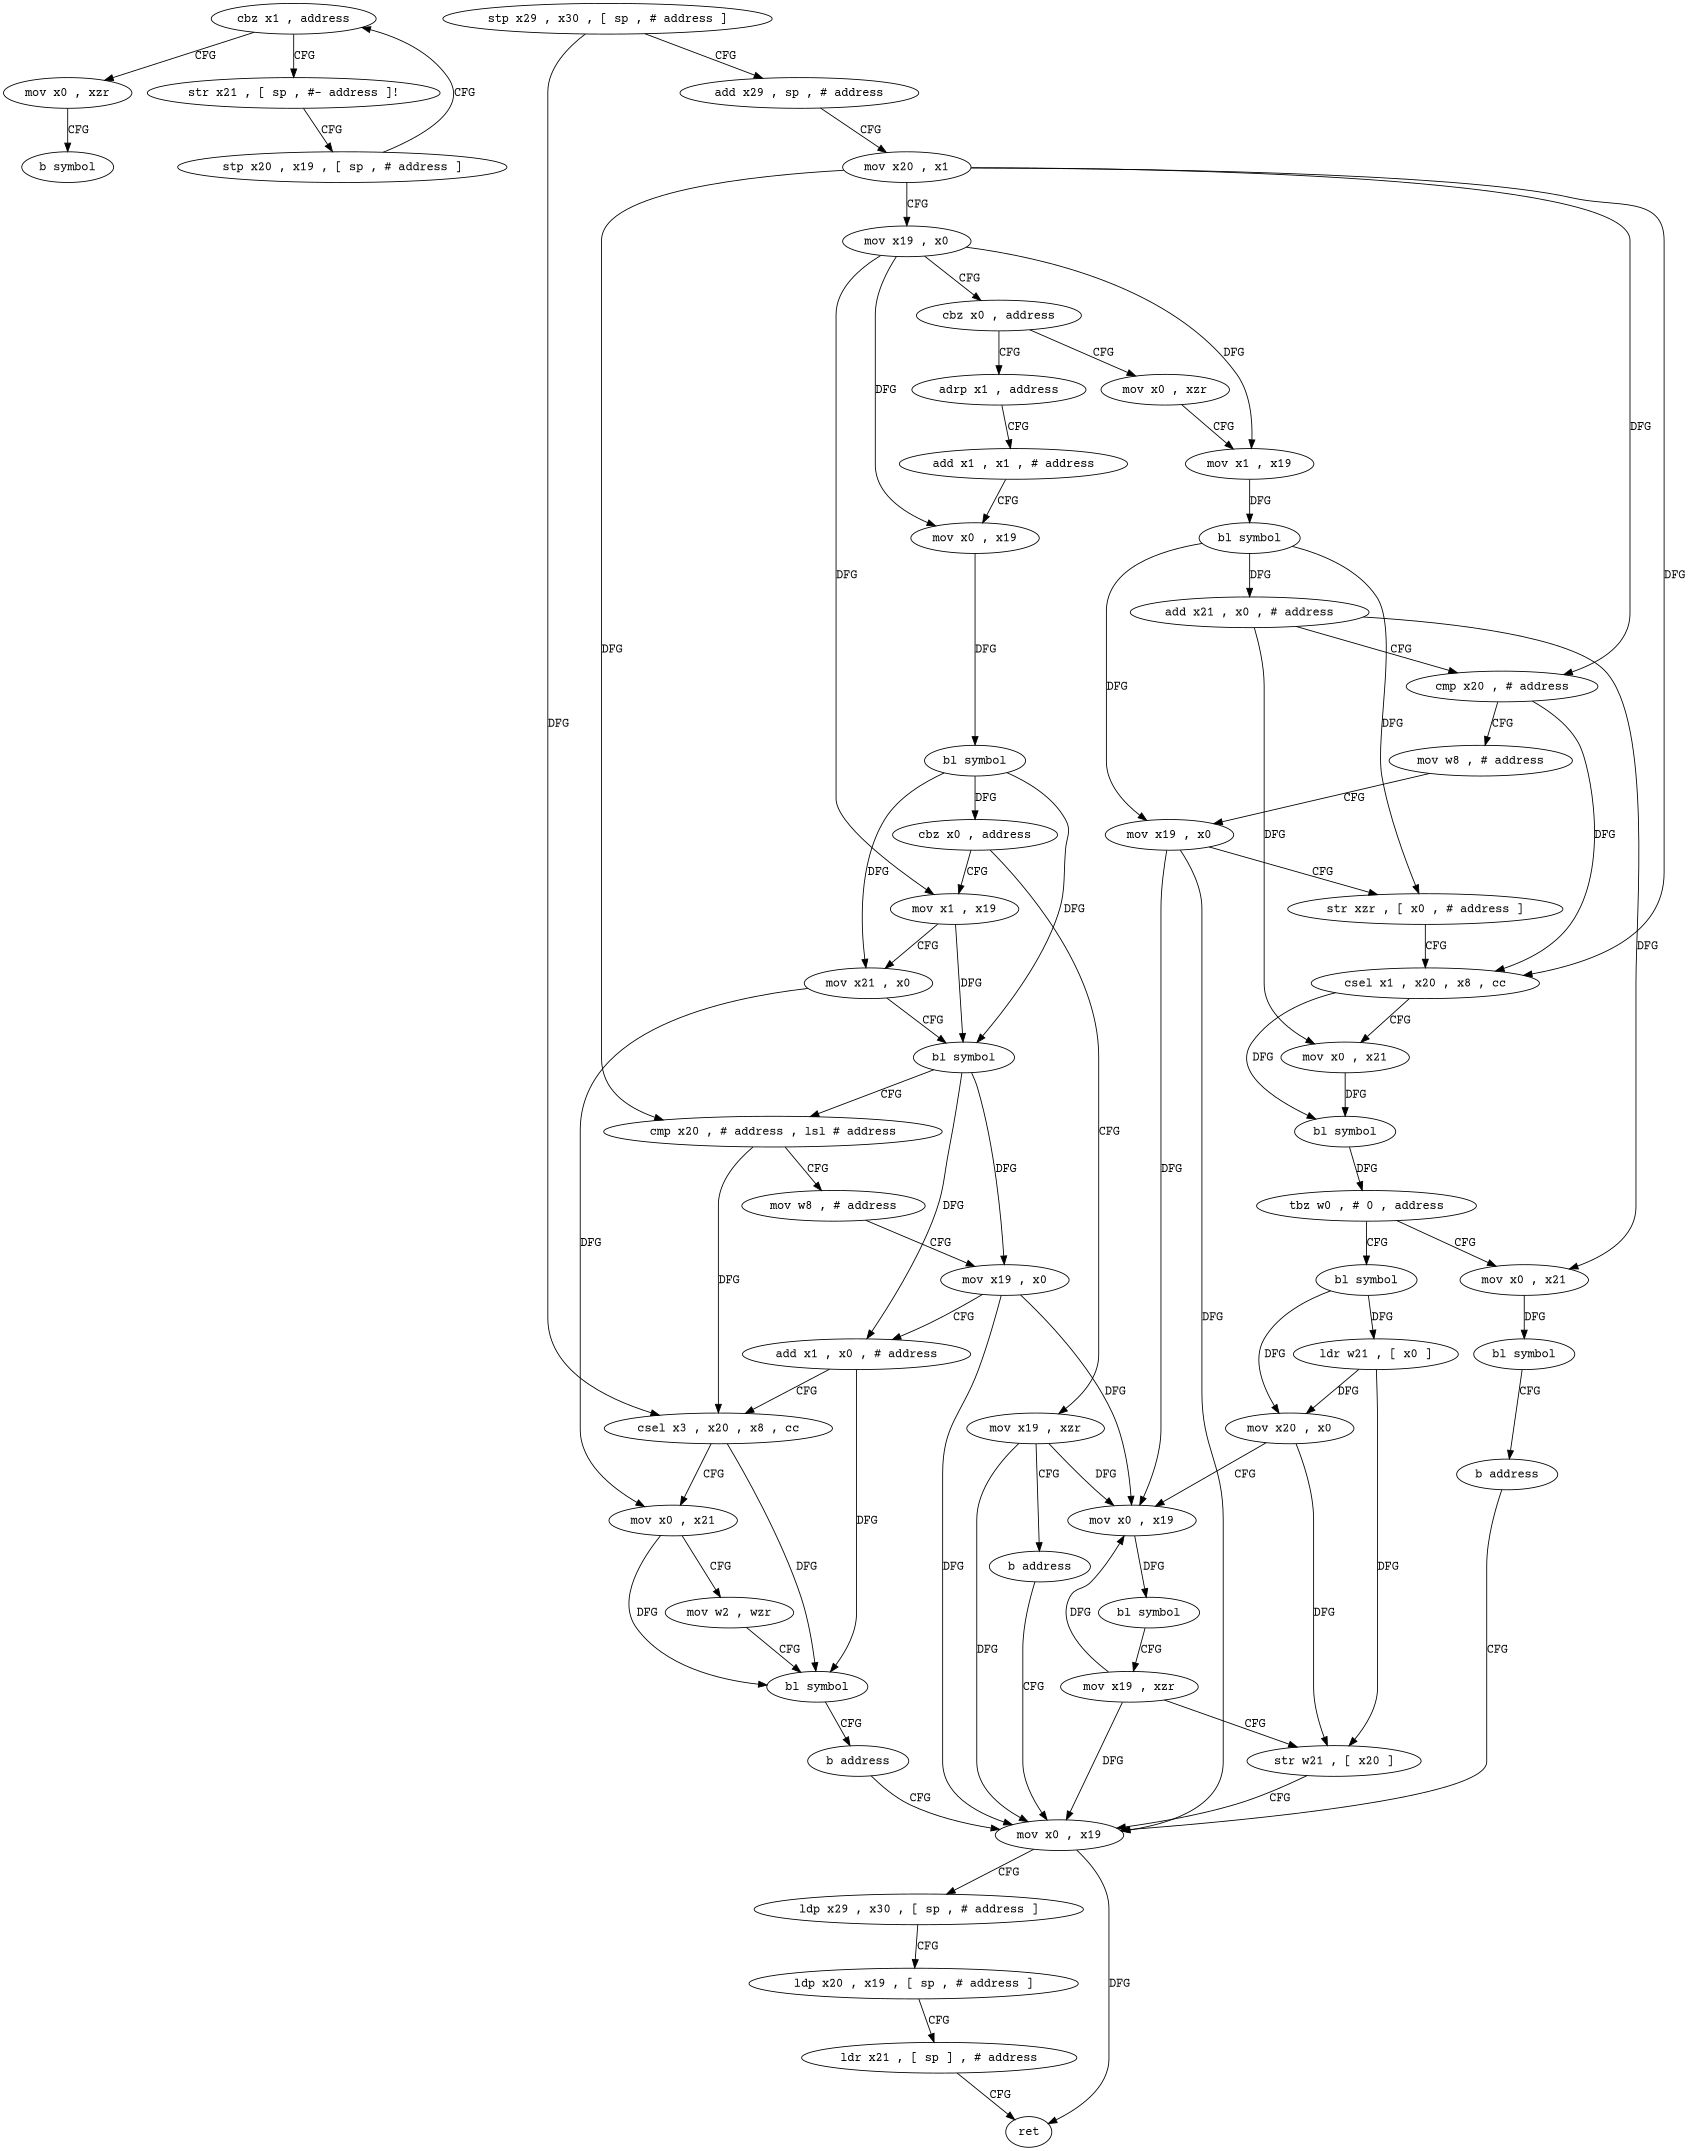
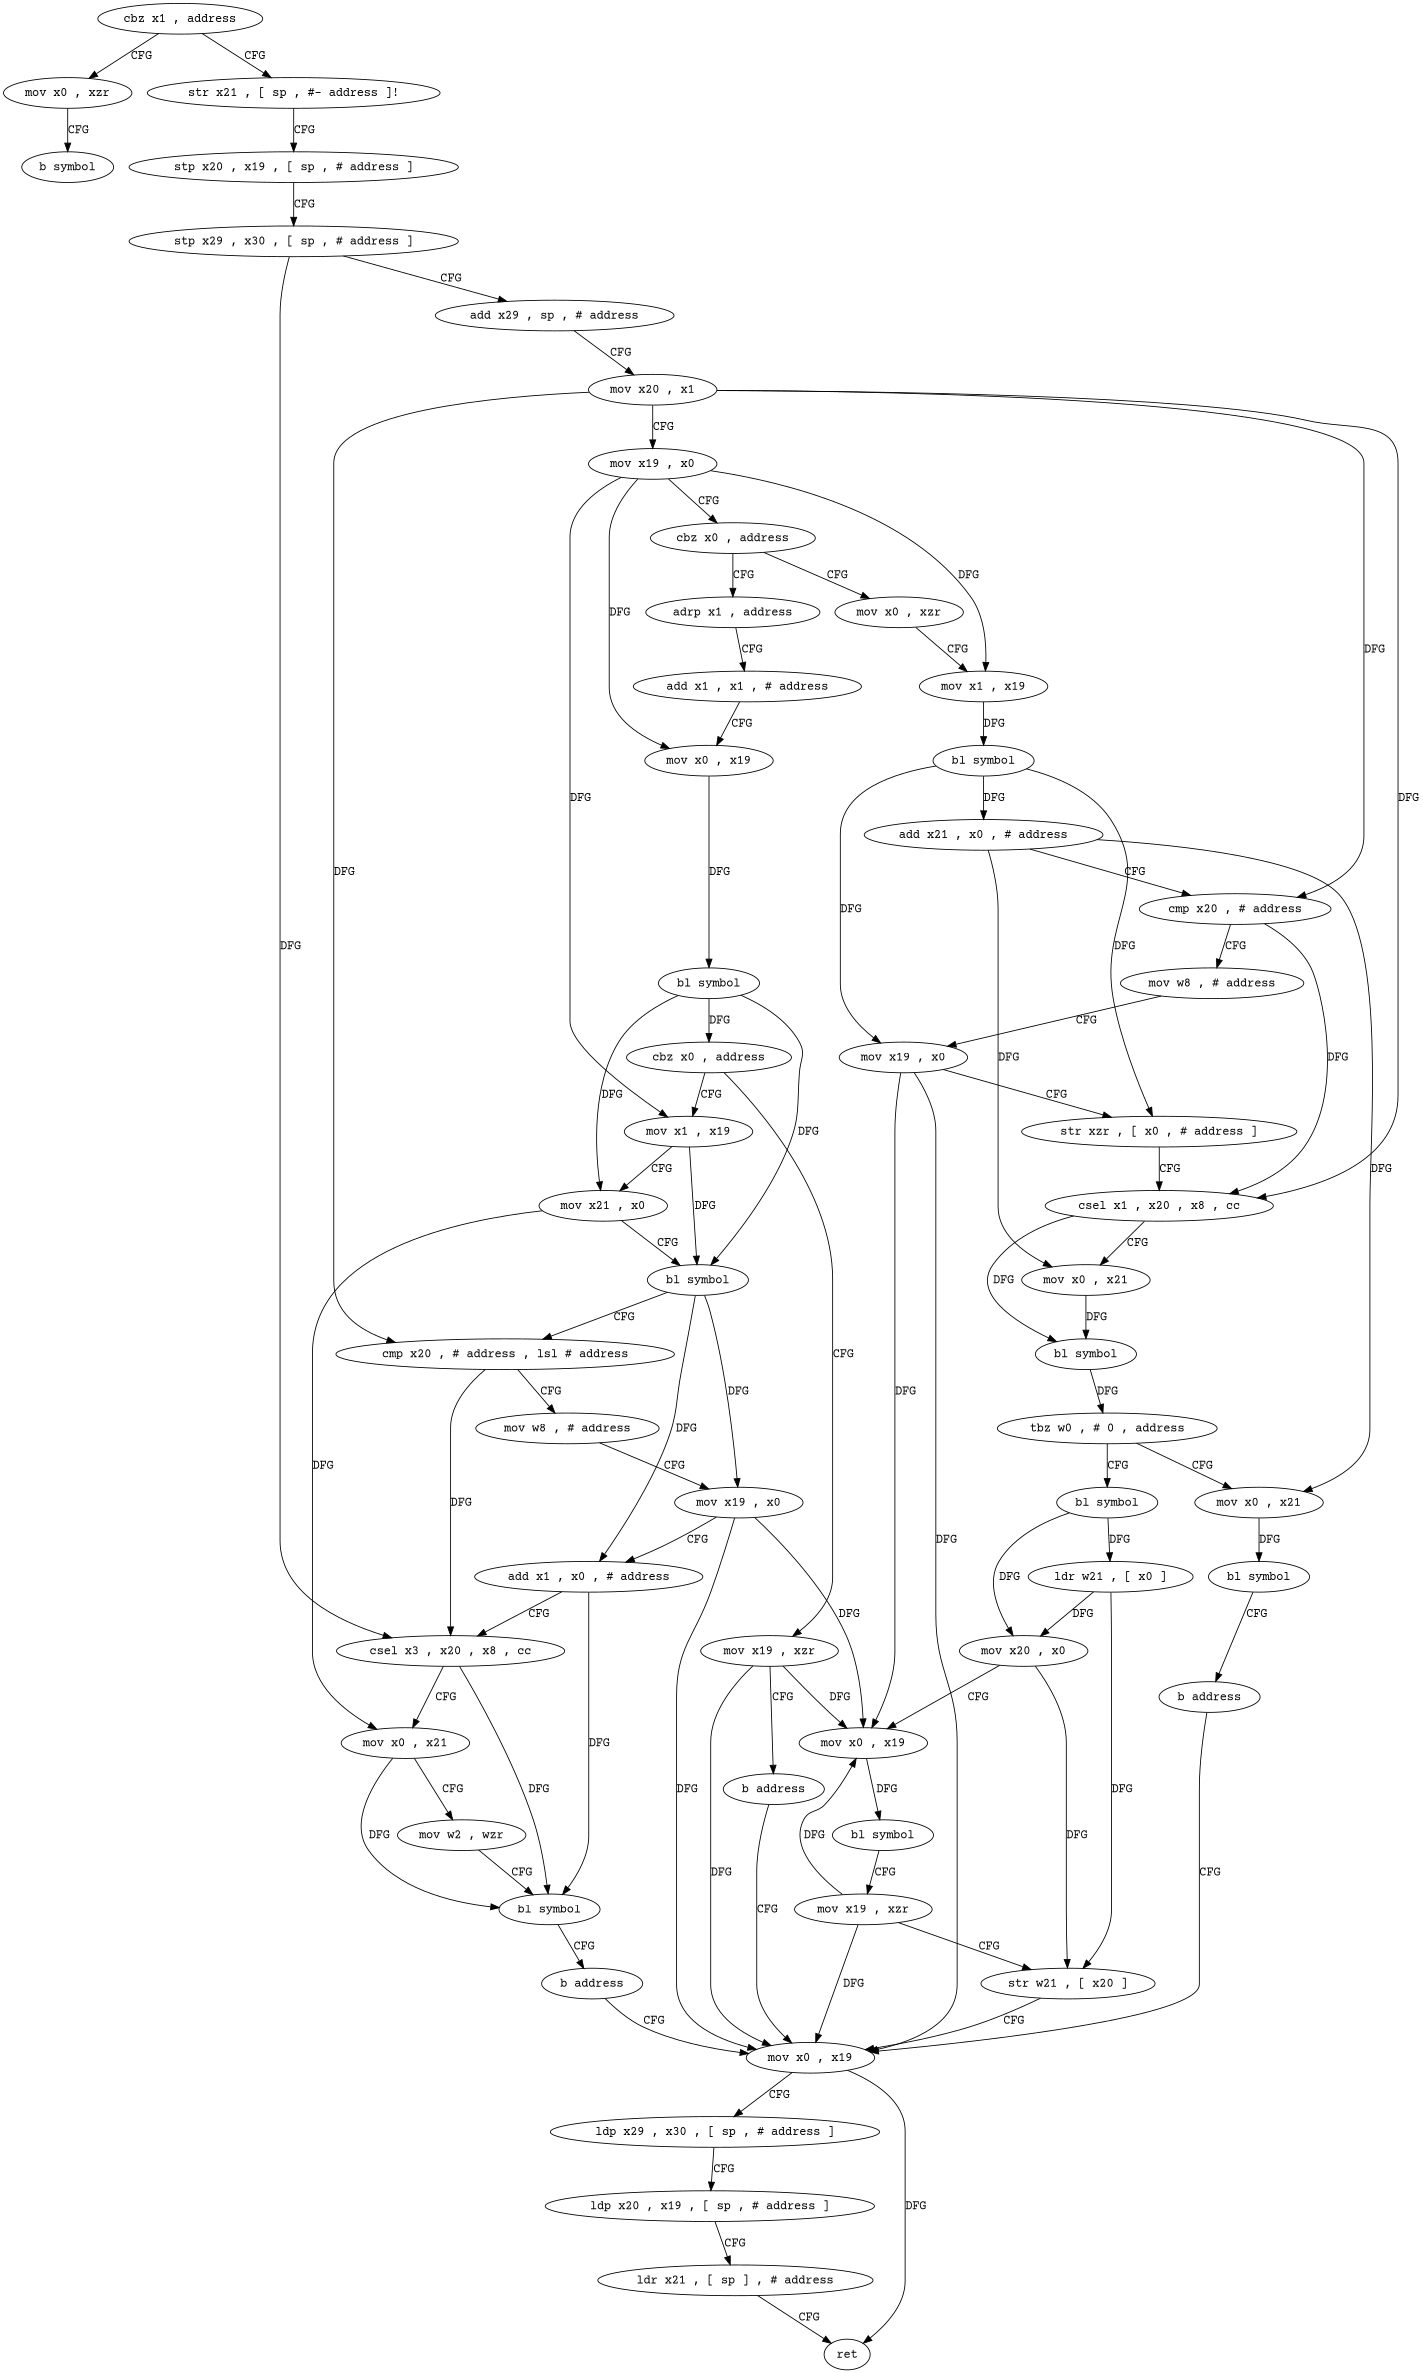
(452, 87) -> (294, 200)
